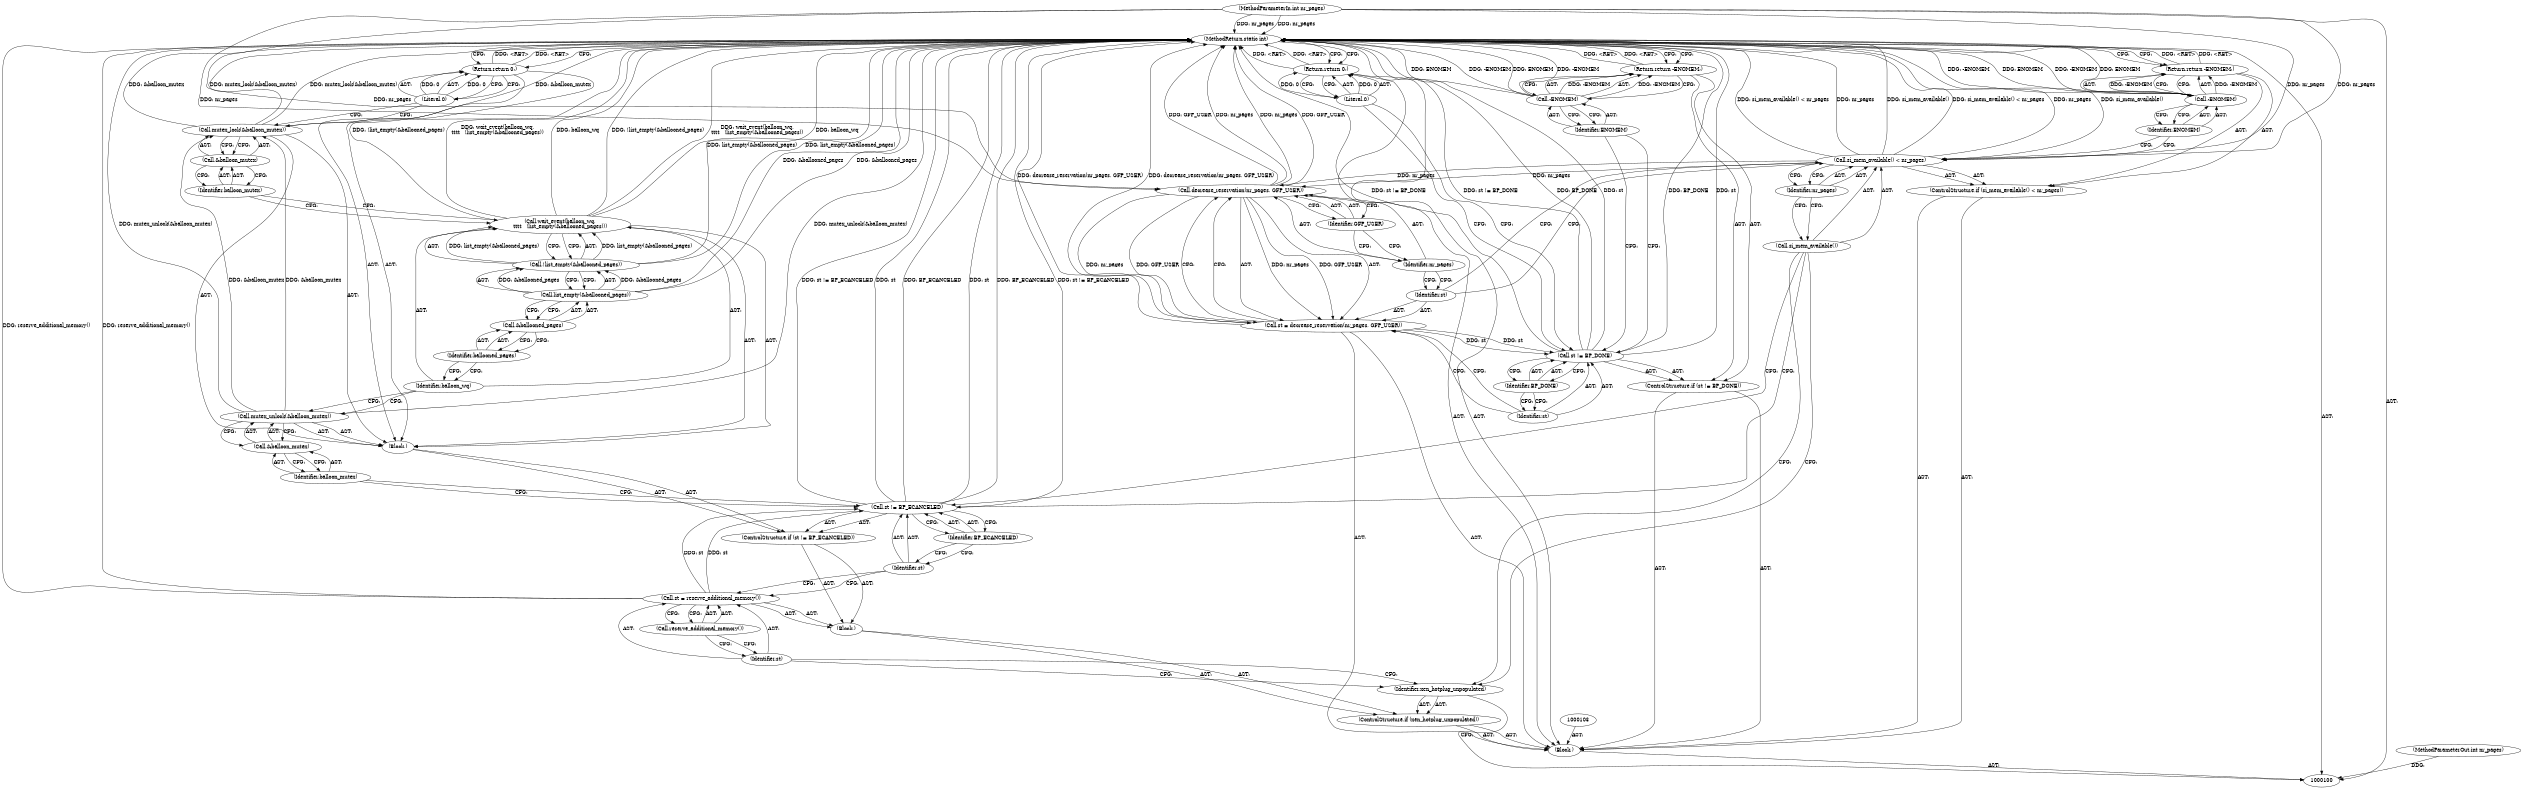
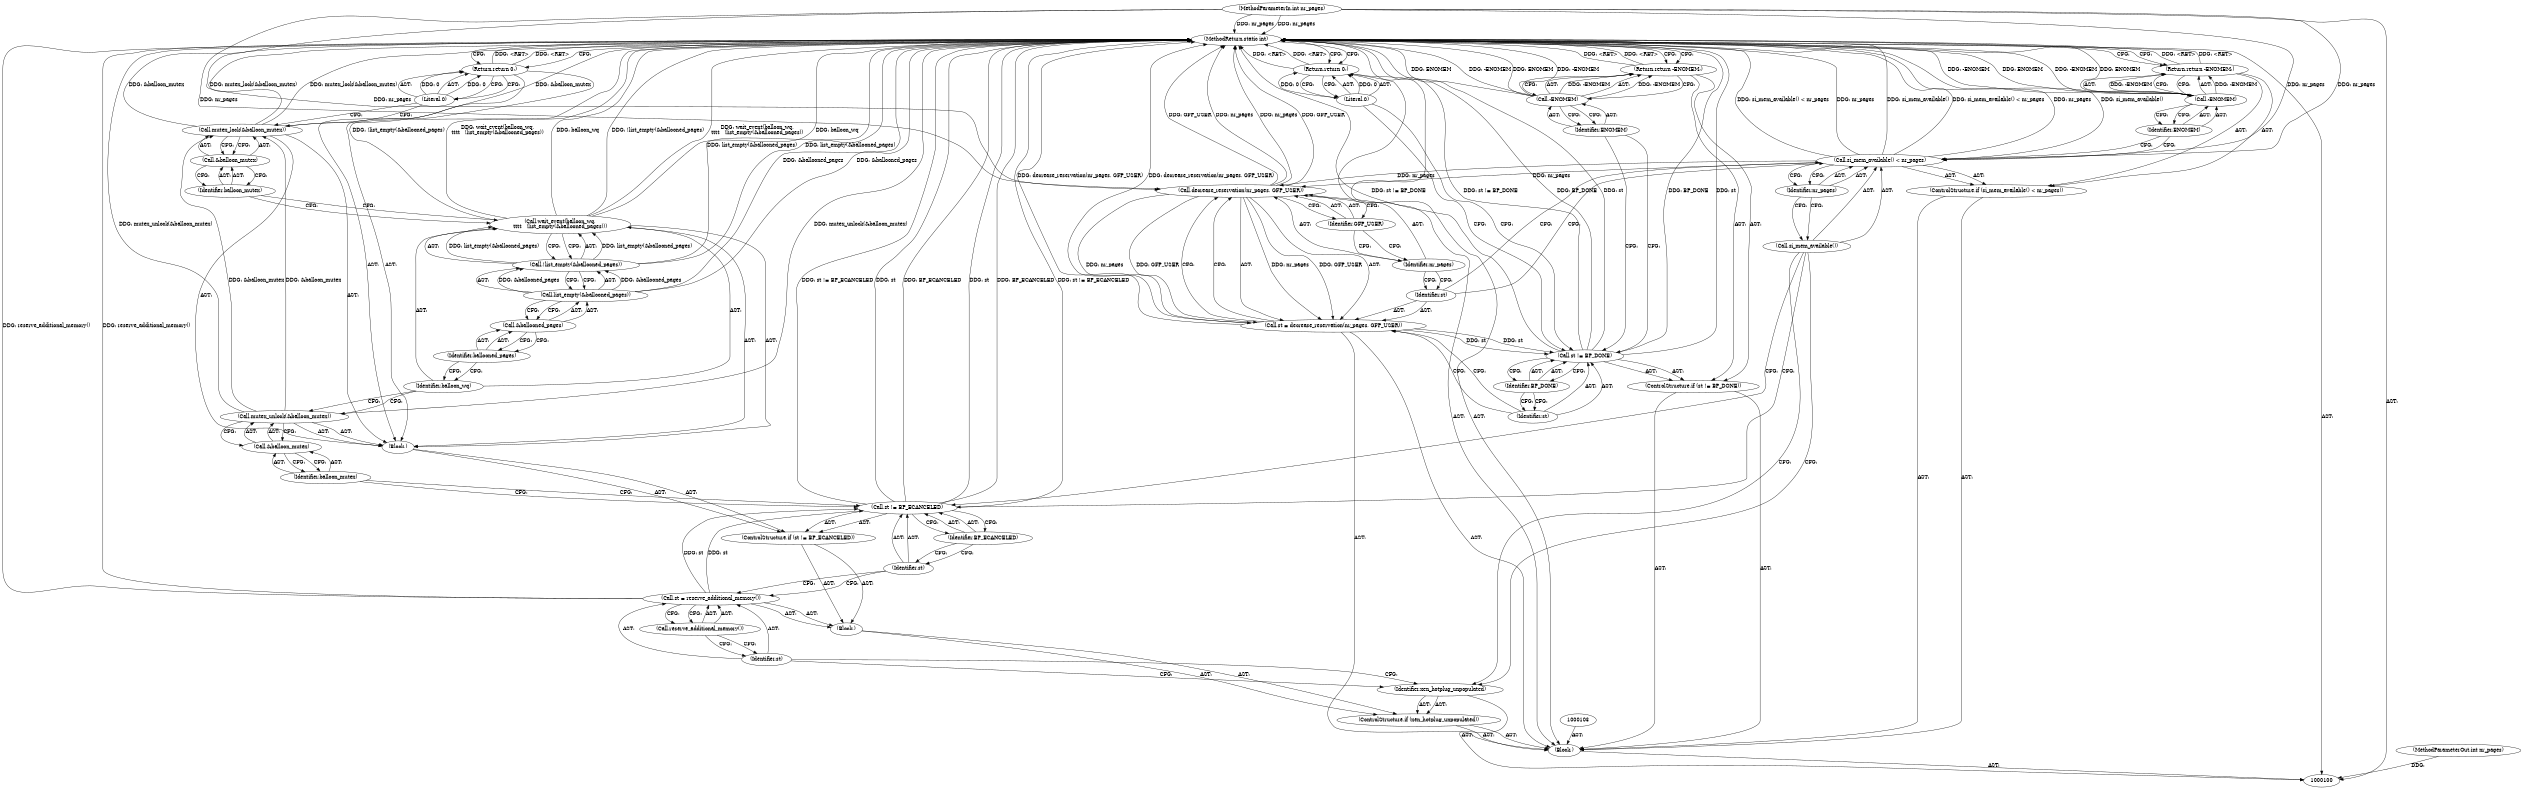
(1468, 735) -> (1468, 735)
